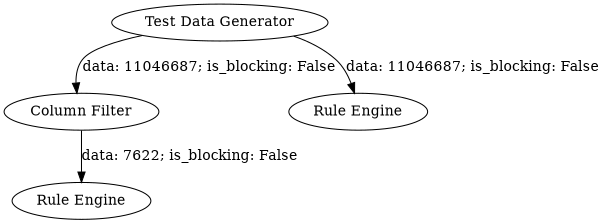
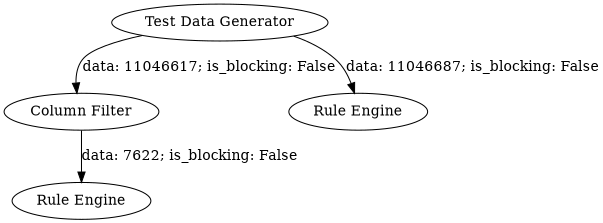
(209, 67) -> (209, 67)
